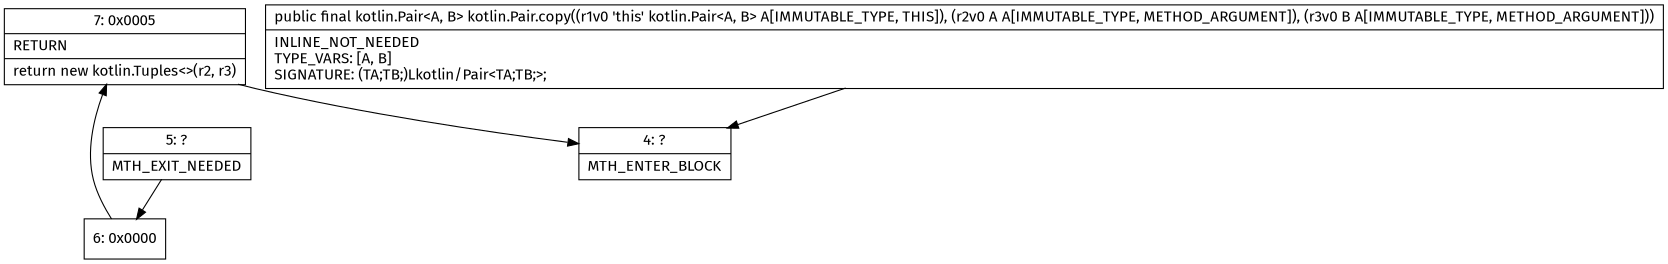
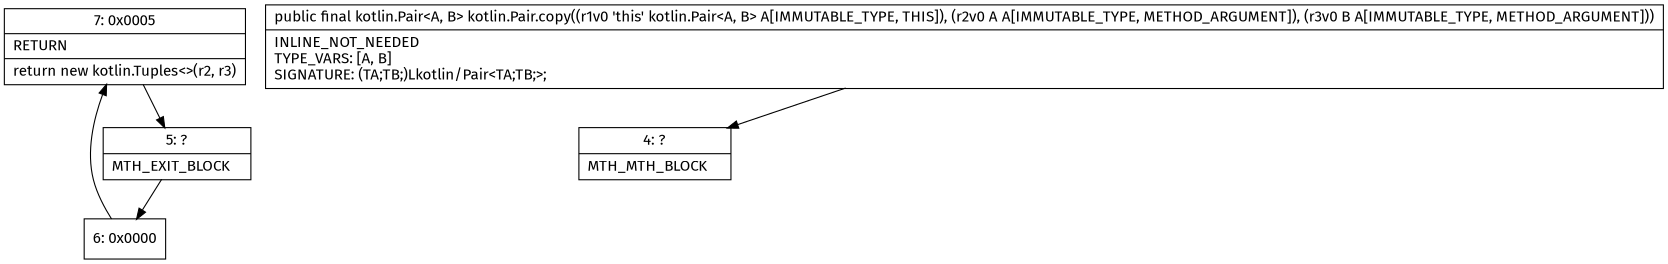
(402, 118) -> (151, 101)
(177, 166) -> (171, 166)
(655, 166) -> (648, 166)
